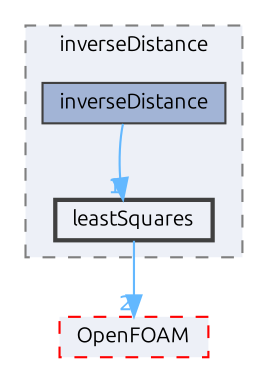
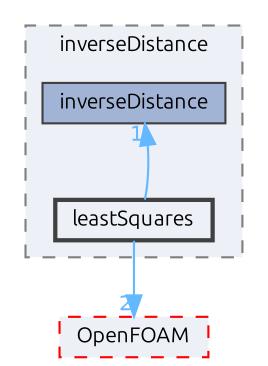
(120, 151) -> (148, 173)
